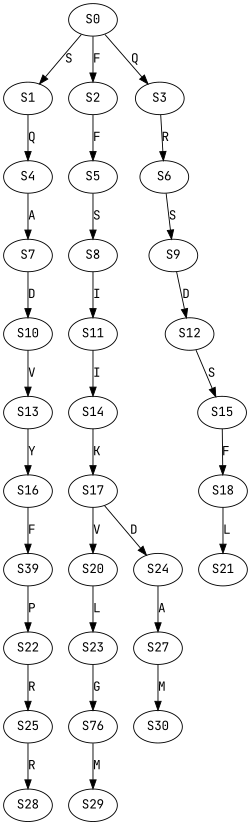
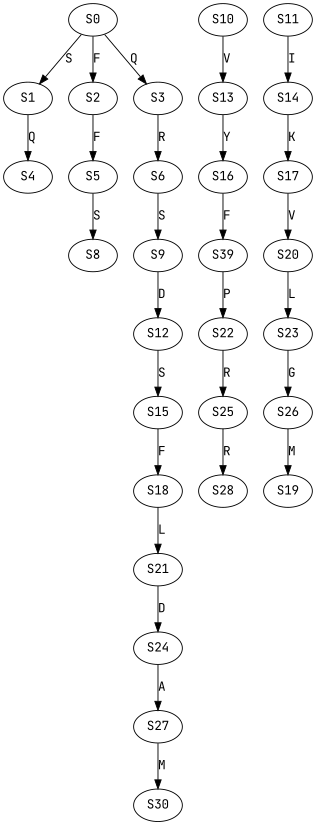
(28, 255) -> none
(93, 290) -> none
(123, 527) -> (158, 604)
(93, 727) -> (288, 413)
(93, 805) -> (288, 491)
